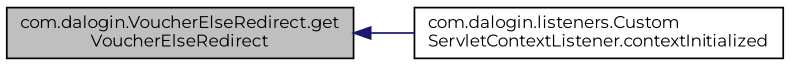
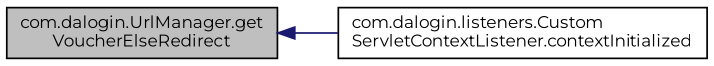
(180, 33) -> (142, 33)
